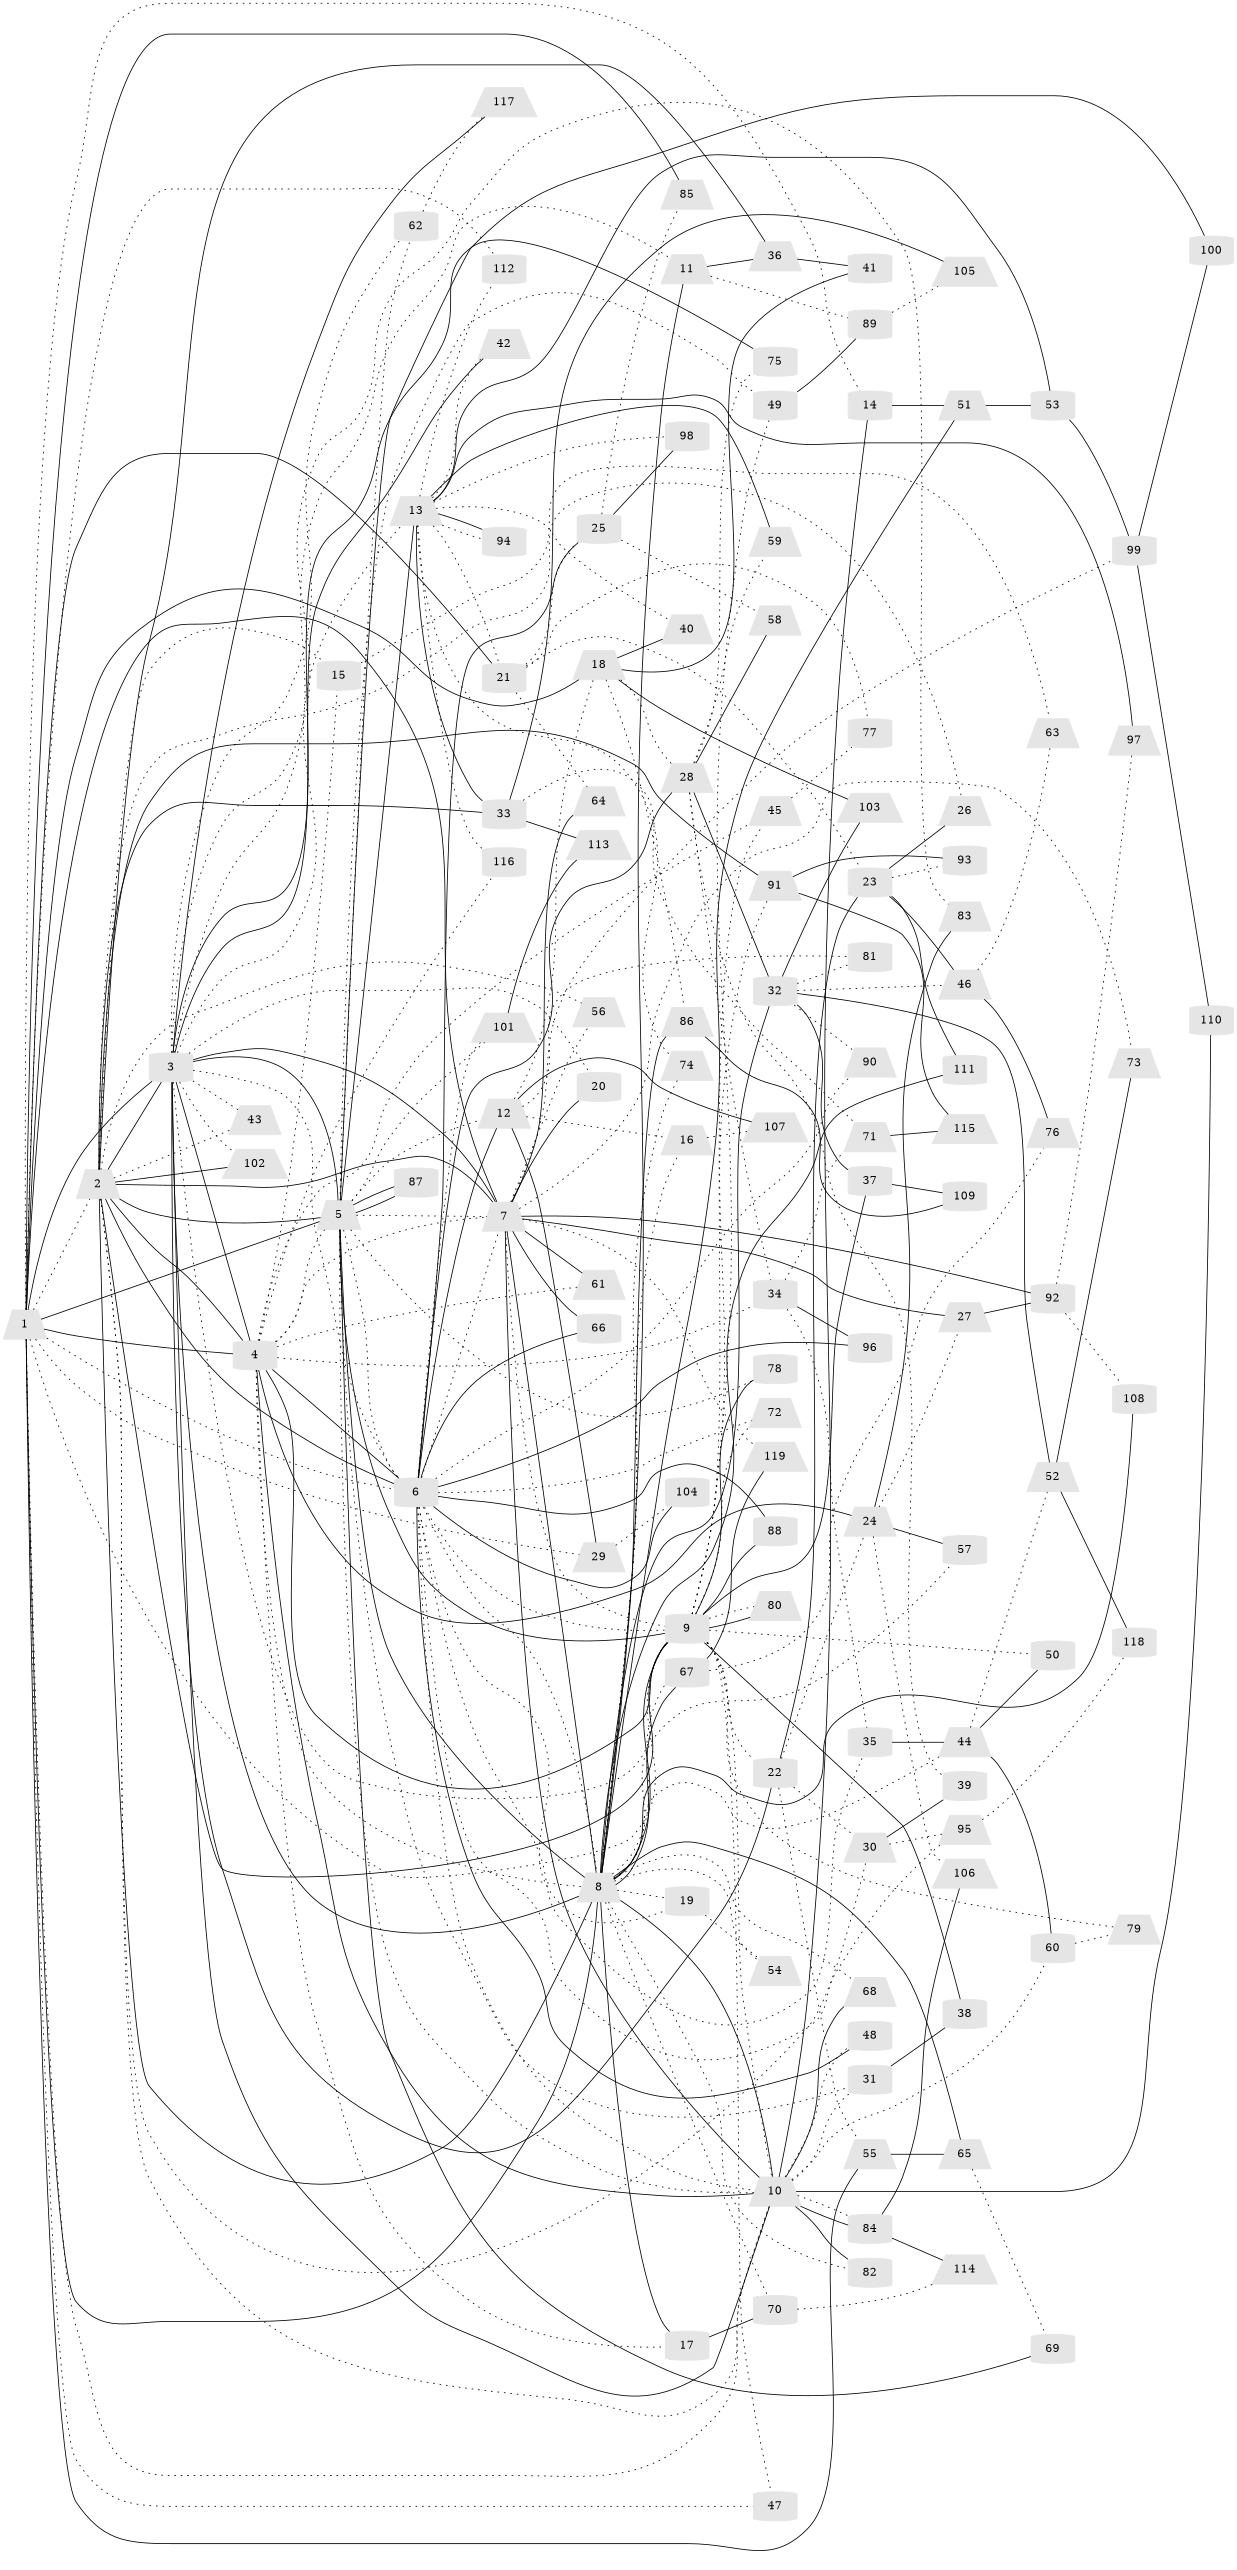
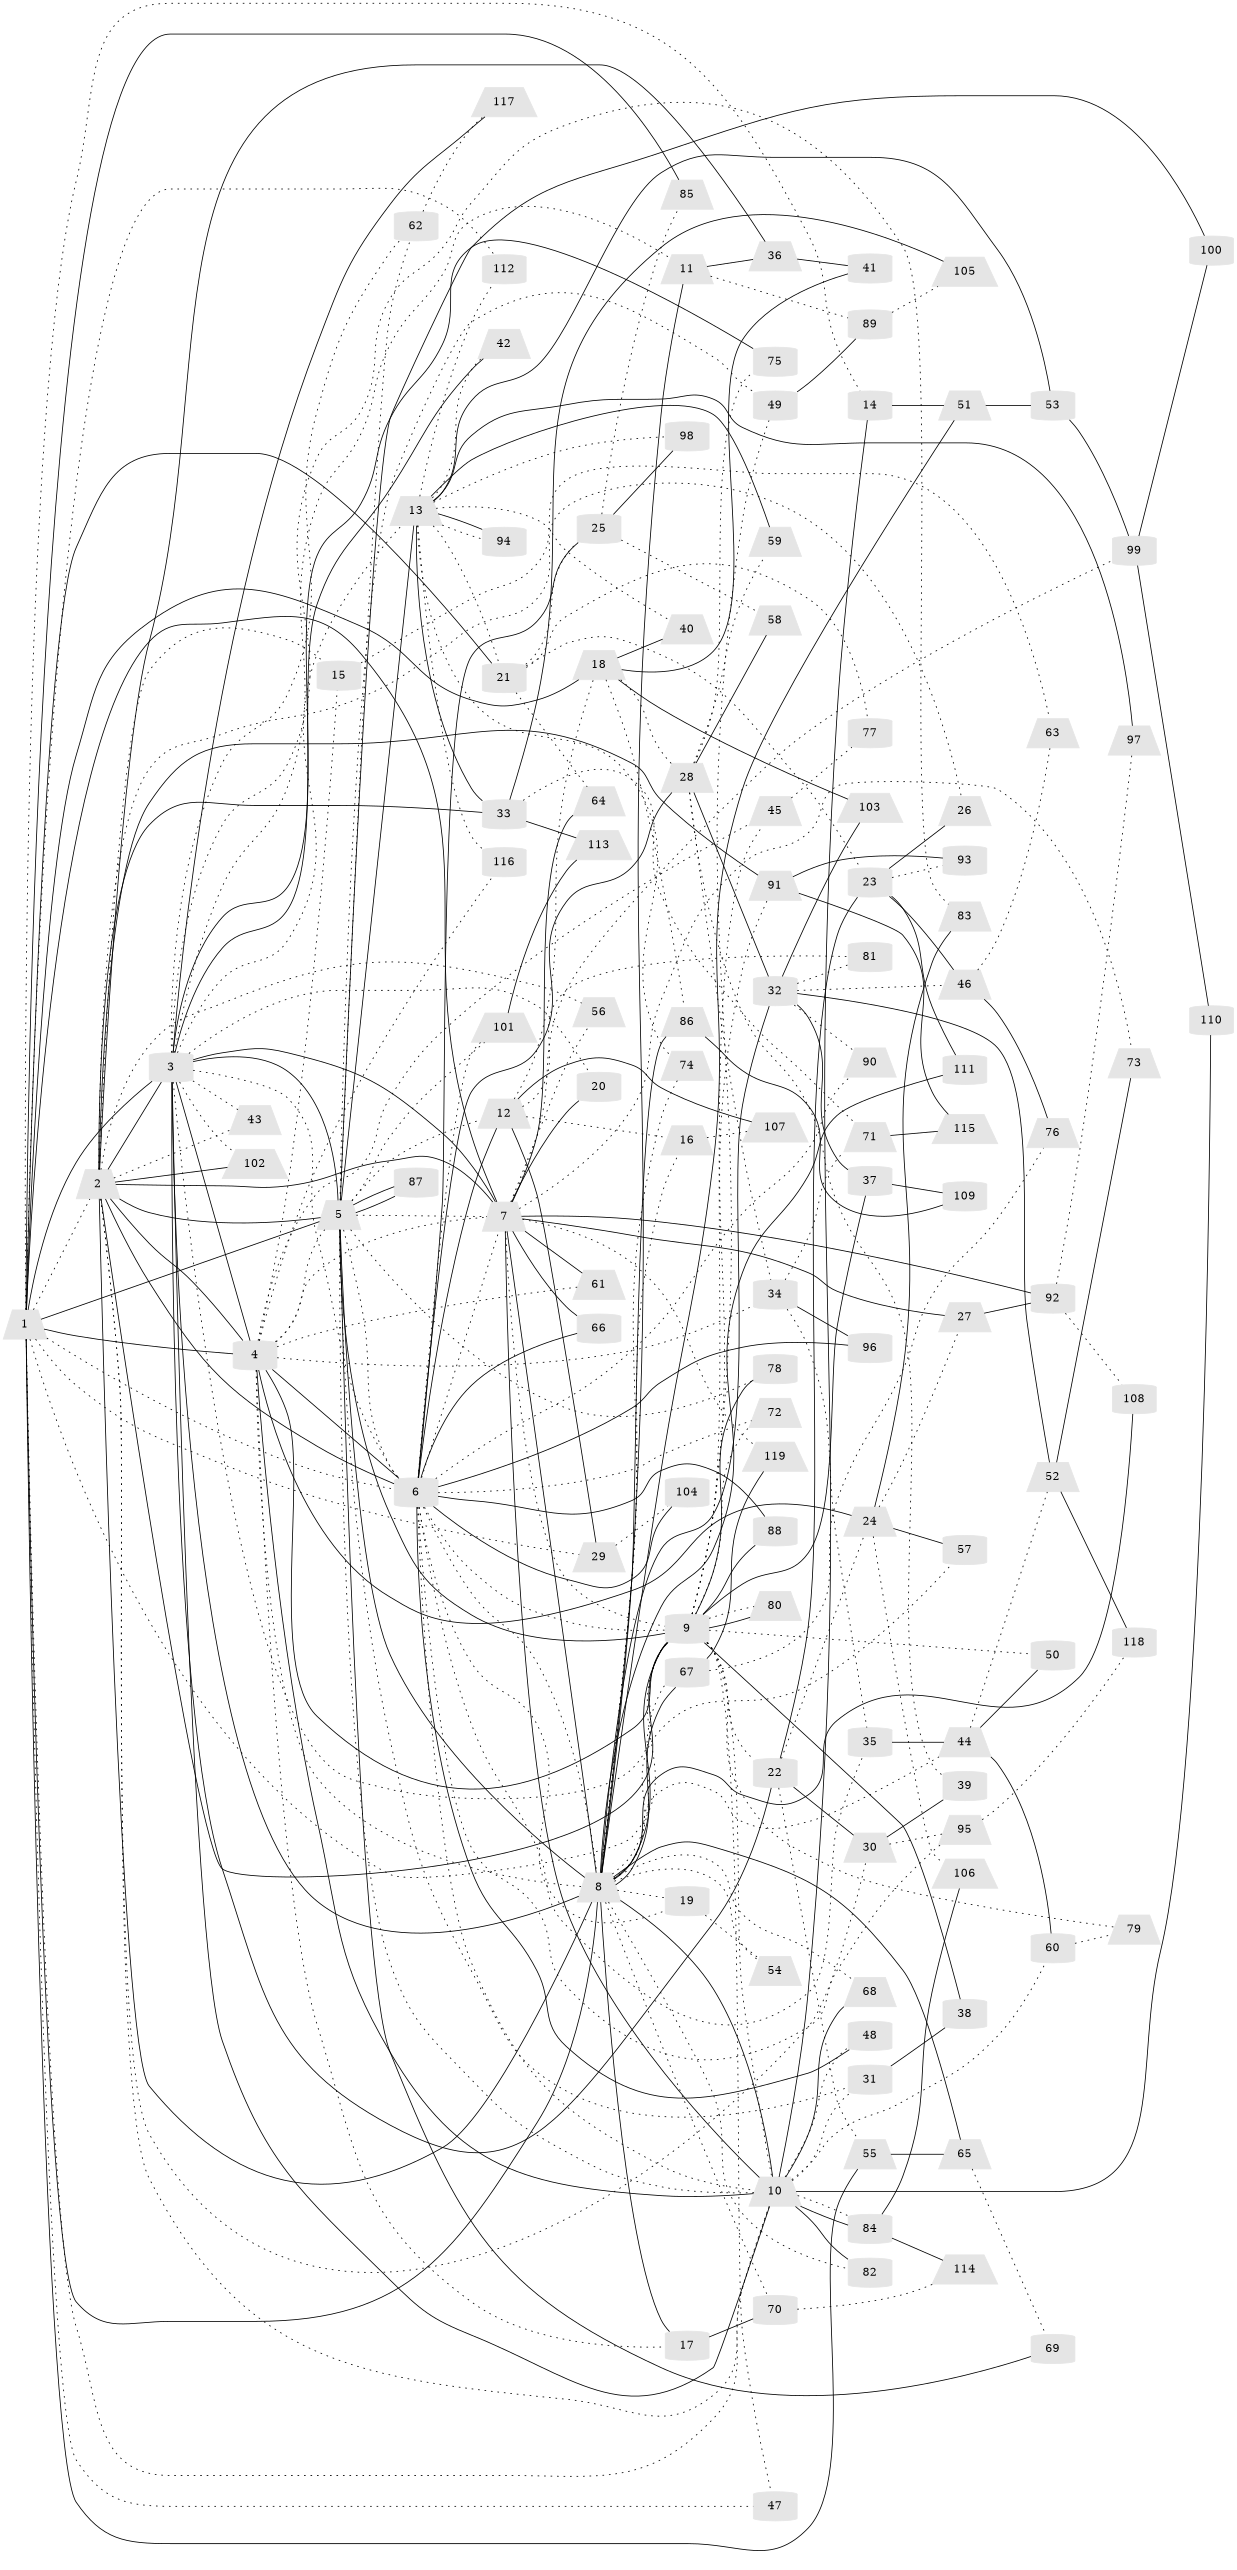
(816, 1805) -> (816, 1805)
